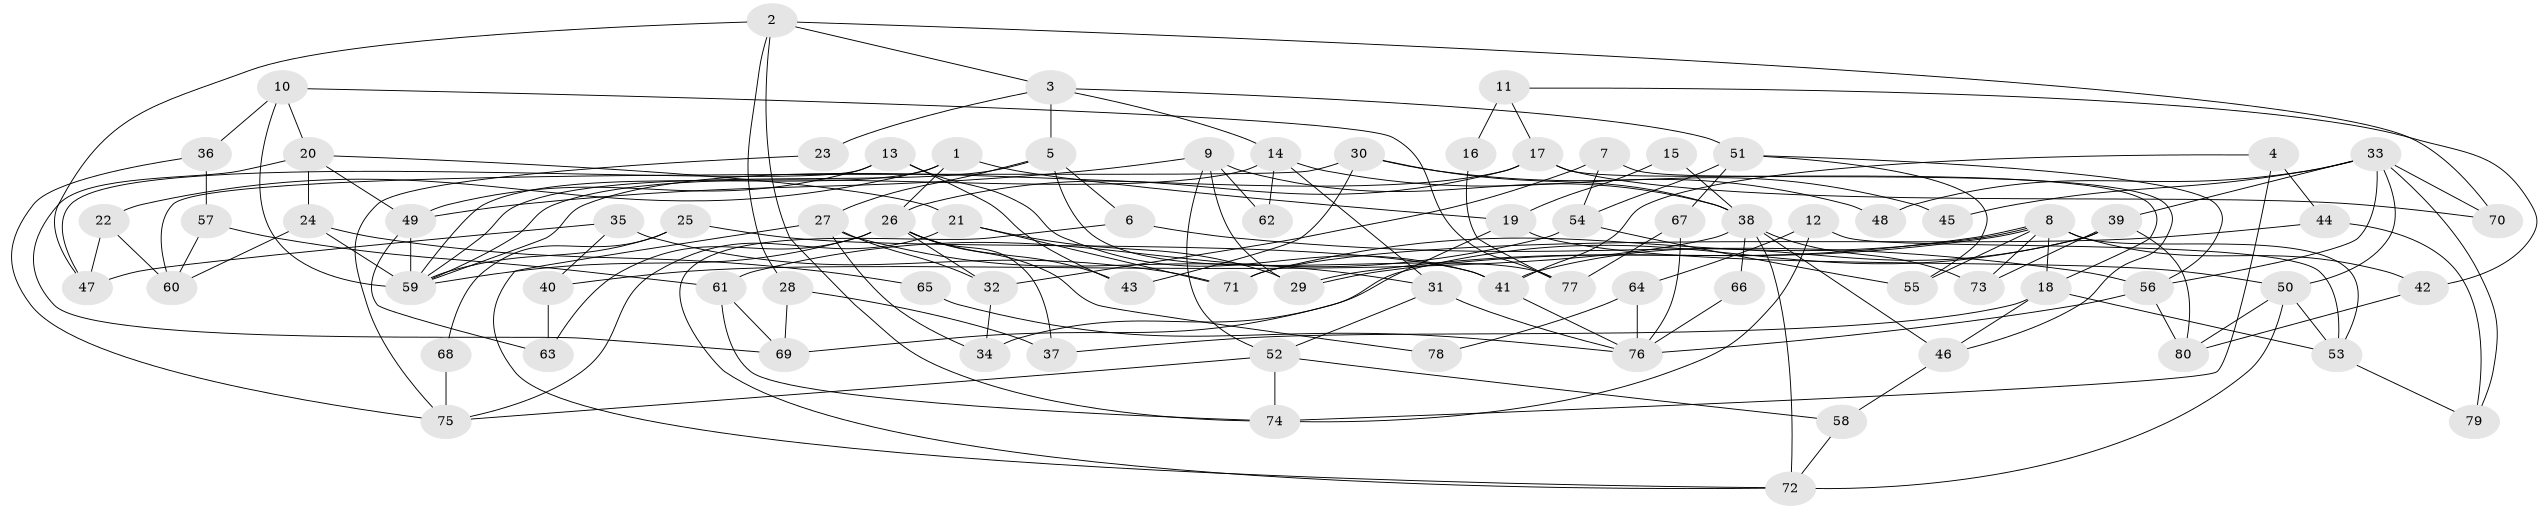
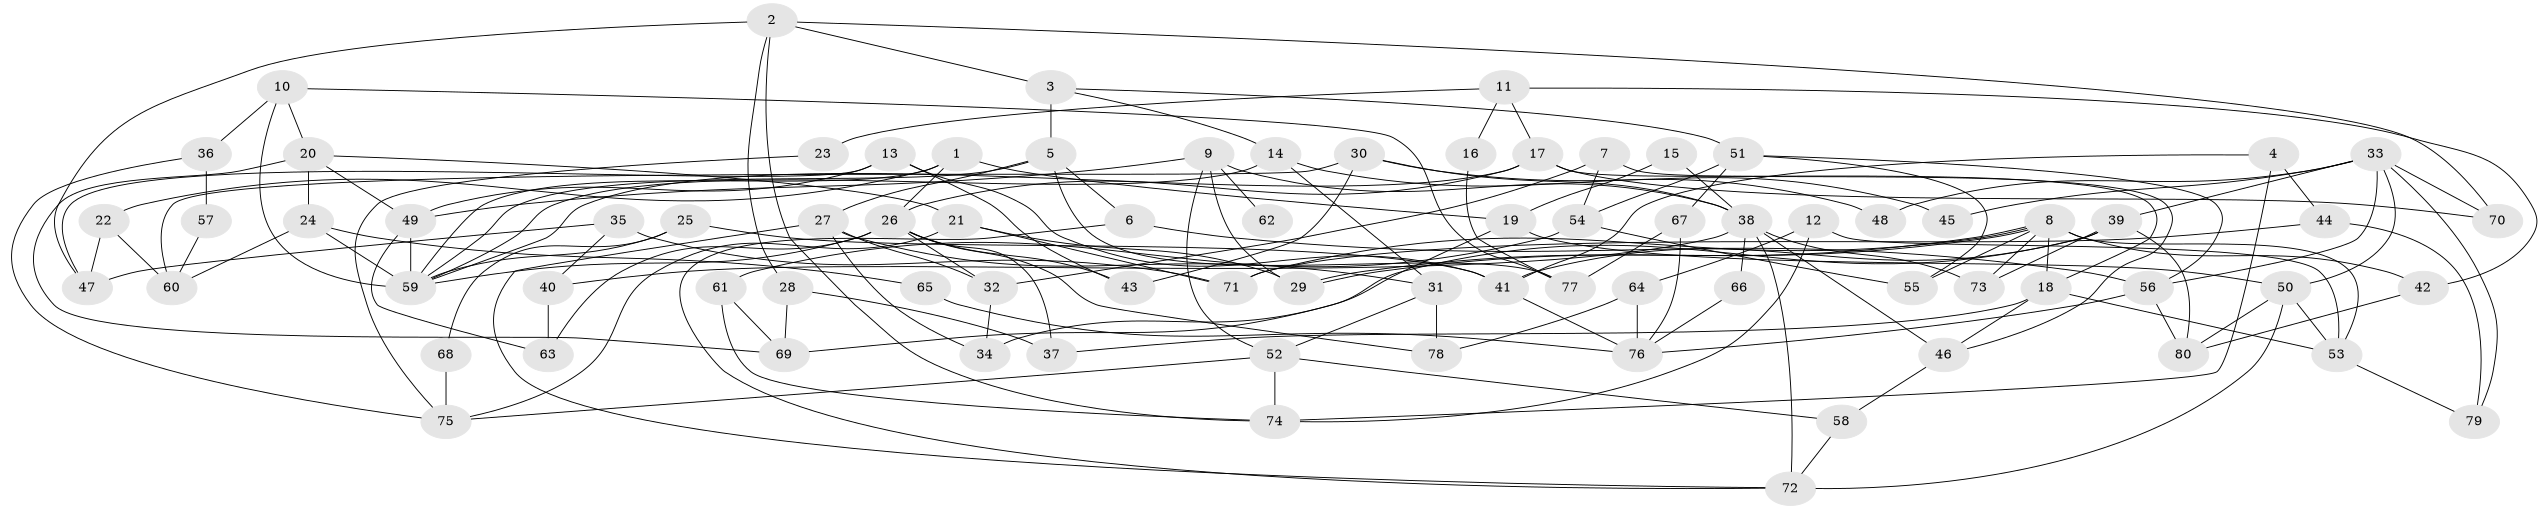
(934, 114) -> (1159, 103)
(1272, 188) -> none
(404, 255) -> none
(1526, 324) -> (1437, 322)
